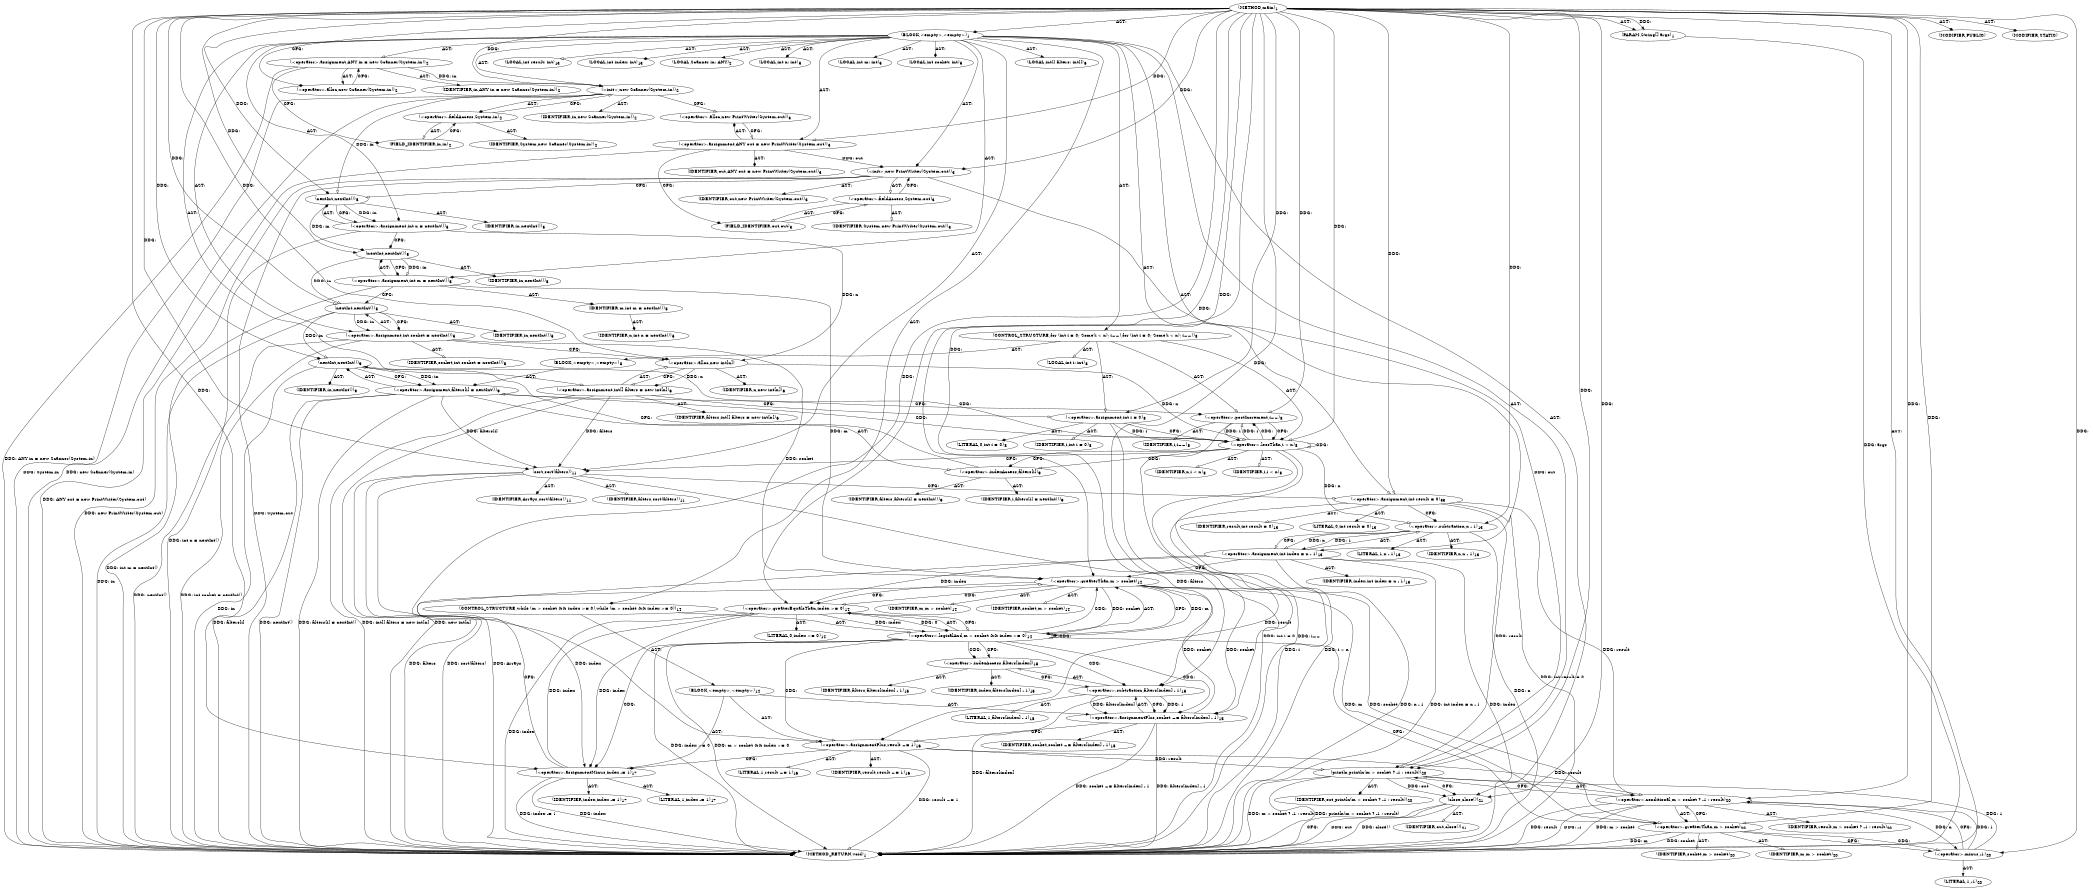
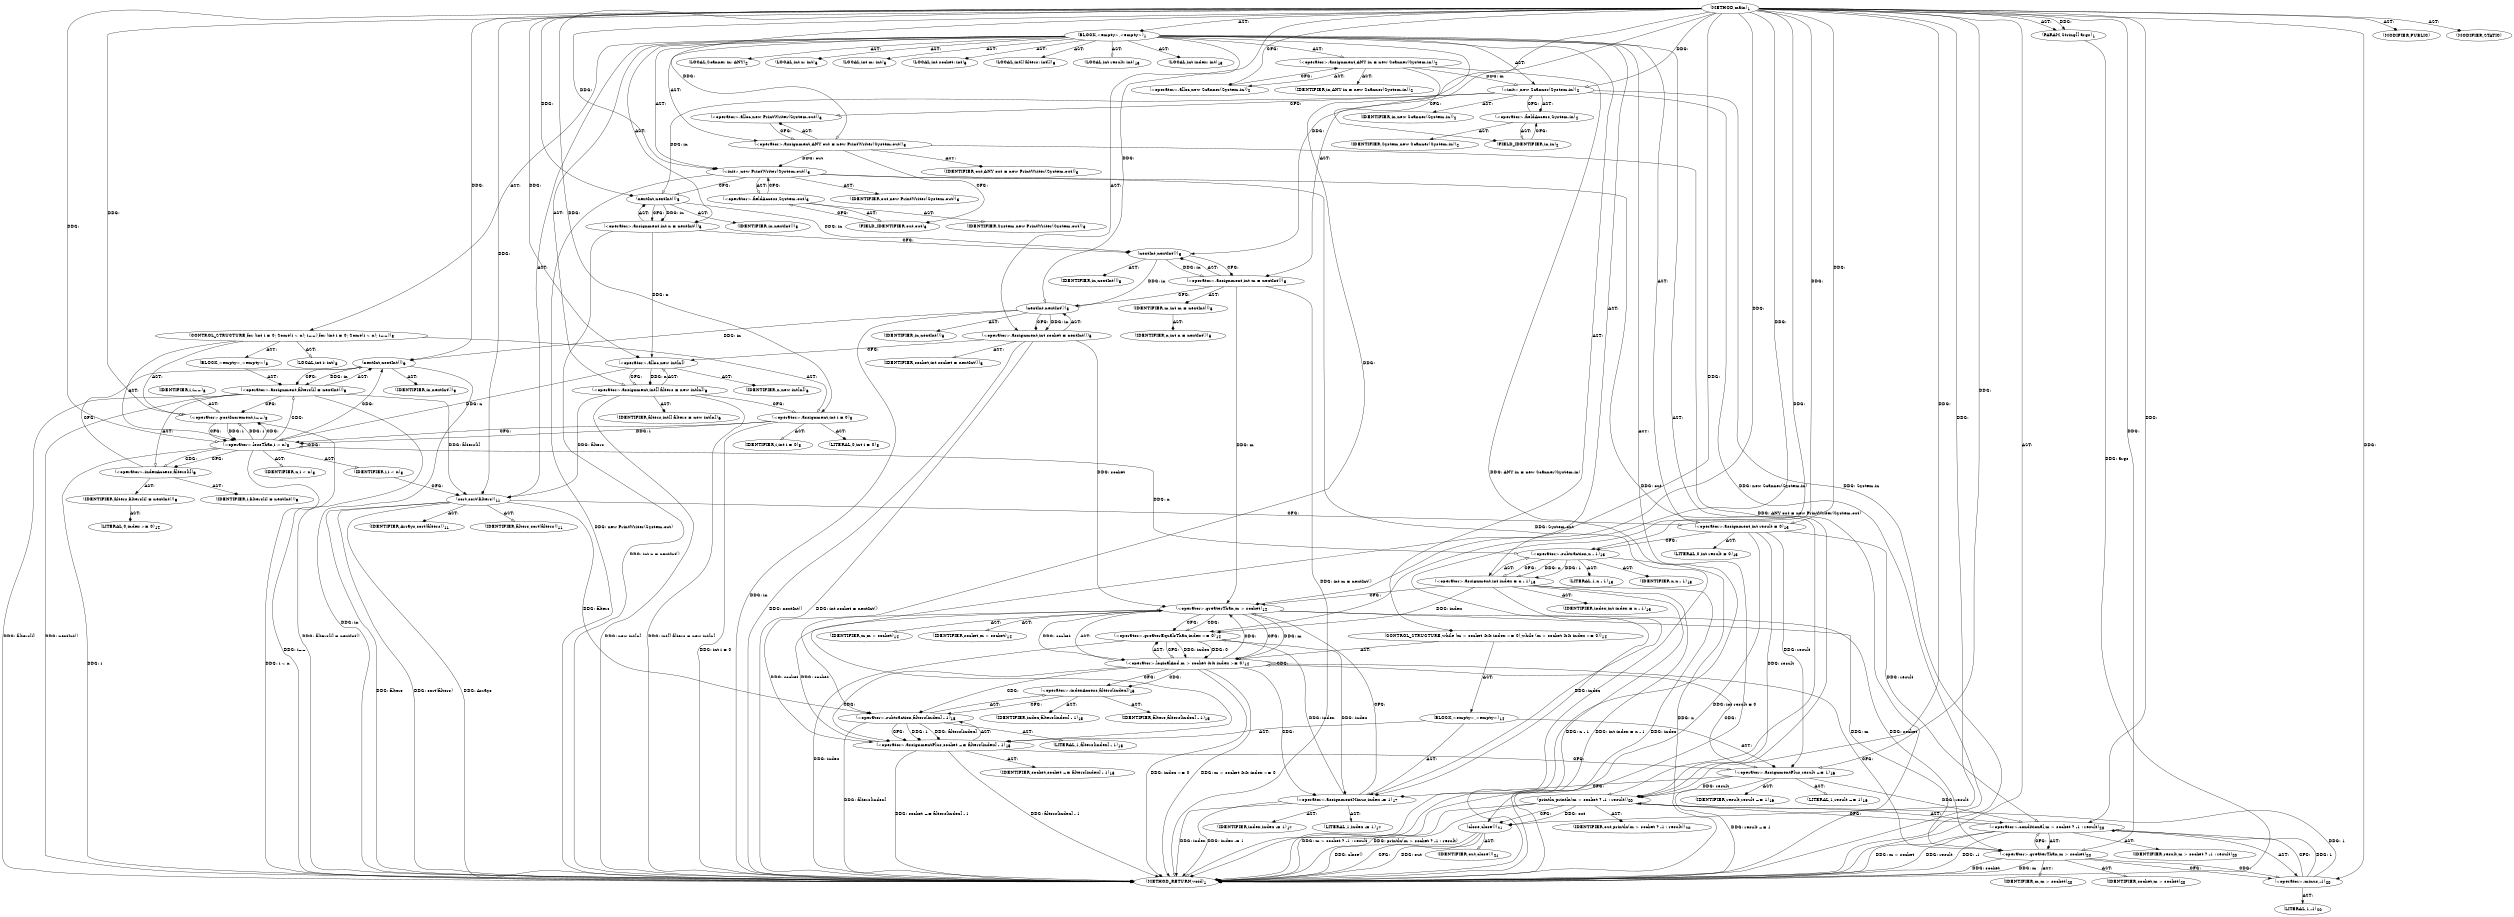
(1194, 429) -> (204, 403)
(910, 460) -> (421, 486)
(1443, 499) -> (1786, 527)
(1237, 527) -> none
(796, 621) -> (130, 511)
(1543, 785) -> (1891, 812)
(1944, 827) -> (2284, 855)
